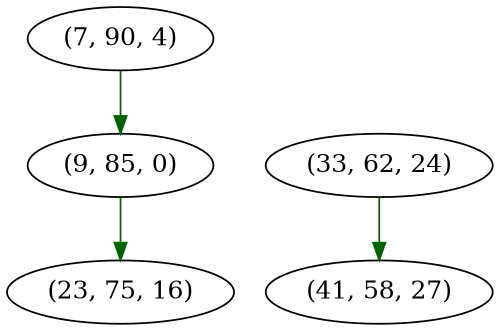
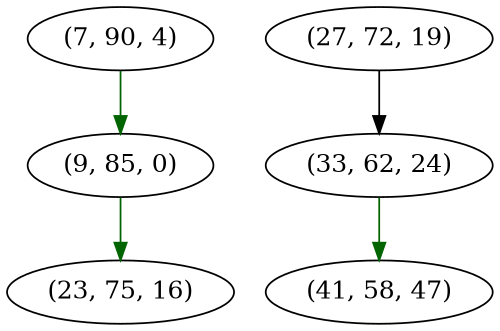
none -> (379, 39)
(379, 292) -> (379, 292)
